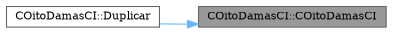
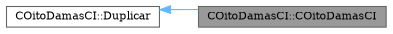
(174, 24) -> (184, 9)
